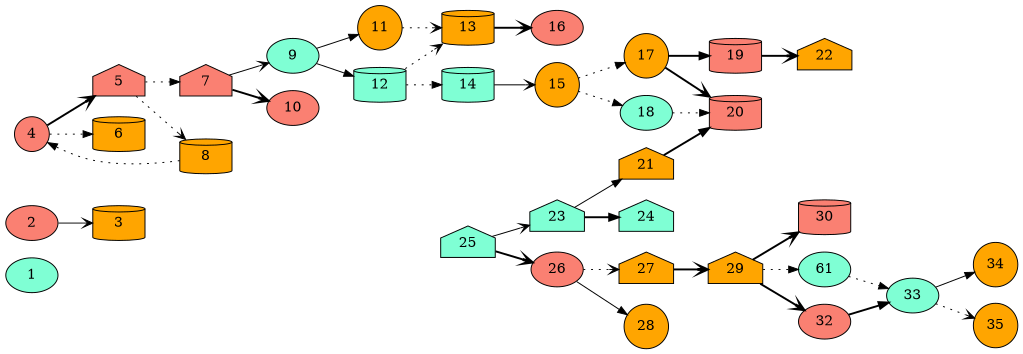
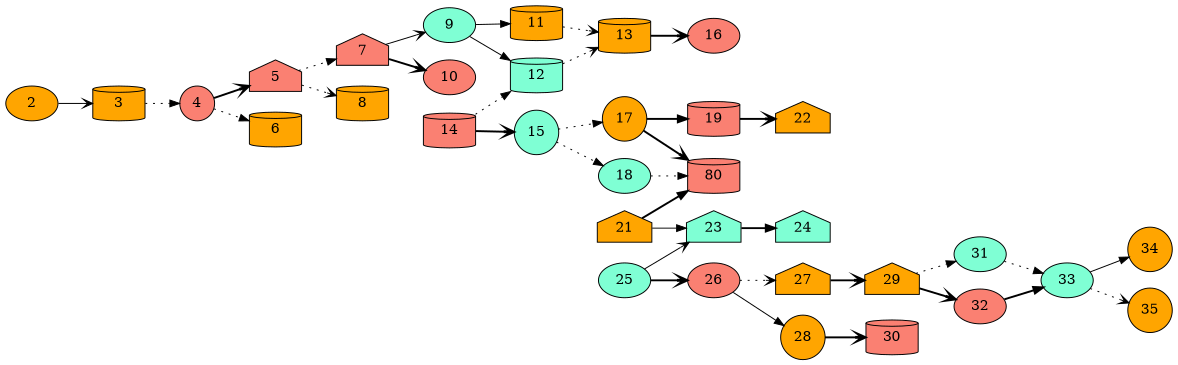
(380, 28) -> (536, 23)
(419, 85) -> (489, 106)
(468, 85) -> (449, 130)
(510, 85) -> (490, 131)
(557, 85) -> (536, 132)
(735, 113) -> (714, 176)
(117, 163) -> (158, 103)
(594, 196) -> (664, 228)
(32, 223) -> (32, 103)
(468, 243) -> (625, 280)
(771, 249) -> (841, 337)
(825, 269) -> (980, 254)
(32, 275) -> none
